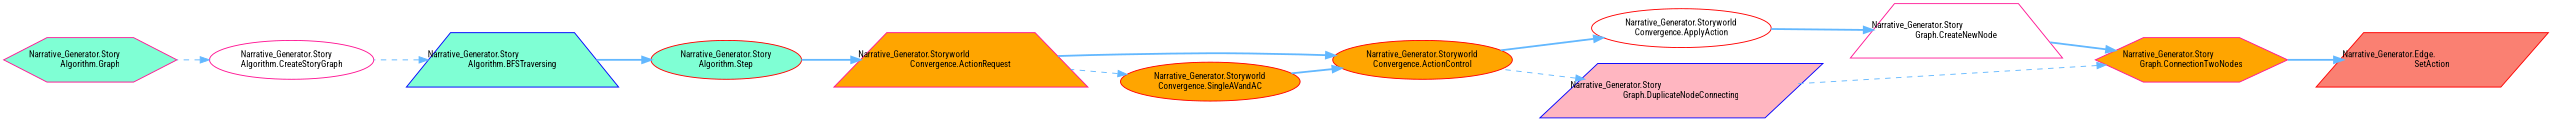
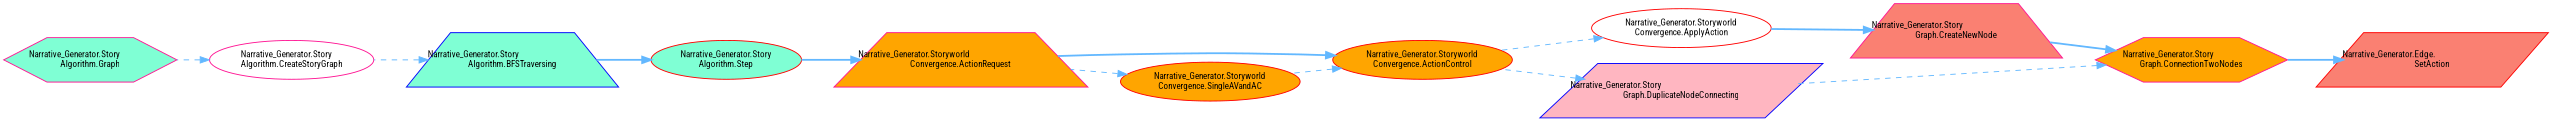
(1956, 31) -> (1956, 31)
(1547, 45) -> (1547, 45)
(1312, 71) -> (1312, 71)
